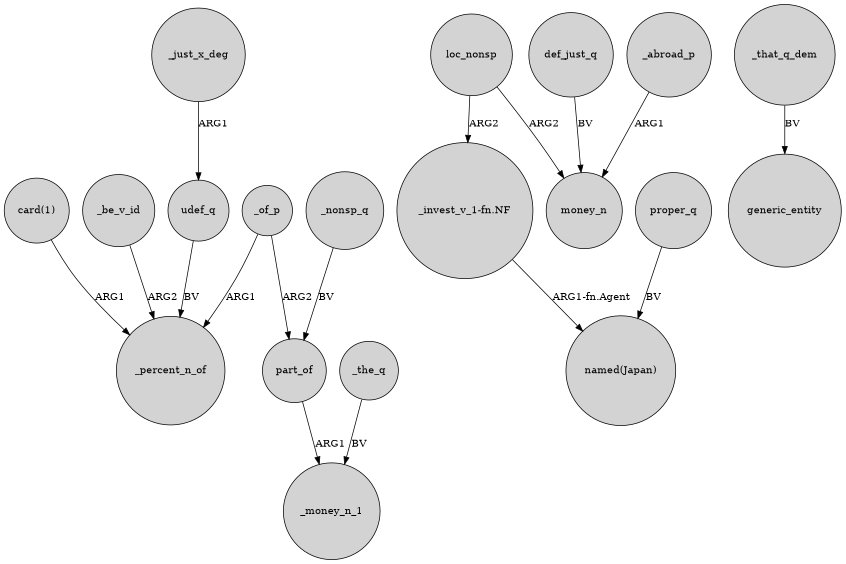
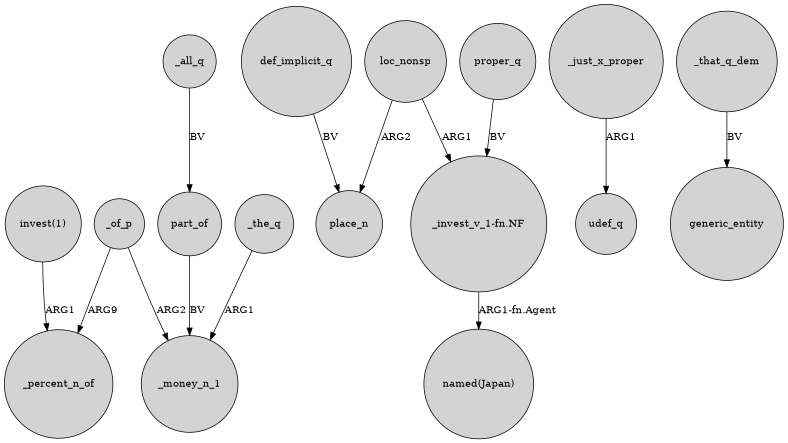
(199, 55) -> (606, 61)
(571, 55) -> (297, 61)
(669, 55) -> none
(484, 124) -> (457, 137)
(37, 211) -> (43, 224)
(119, 211) -> none
(345, 211) -> (190, 61)
(584, 211) -> (349, 224)
(187, 275) -> none
(651, 279) -> (490, 124)
(280, 284) -> (146, 291)
(241, 297) -> (103, 311)
(331, 444) -> (197, 311)
(359, 444) -> (240, 311)
